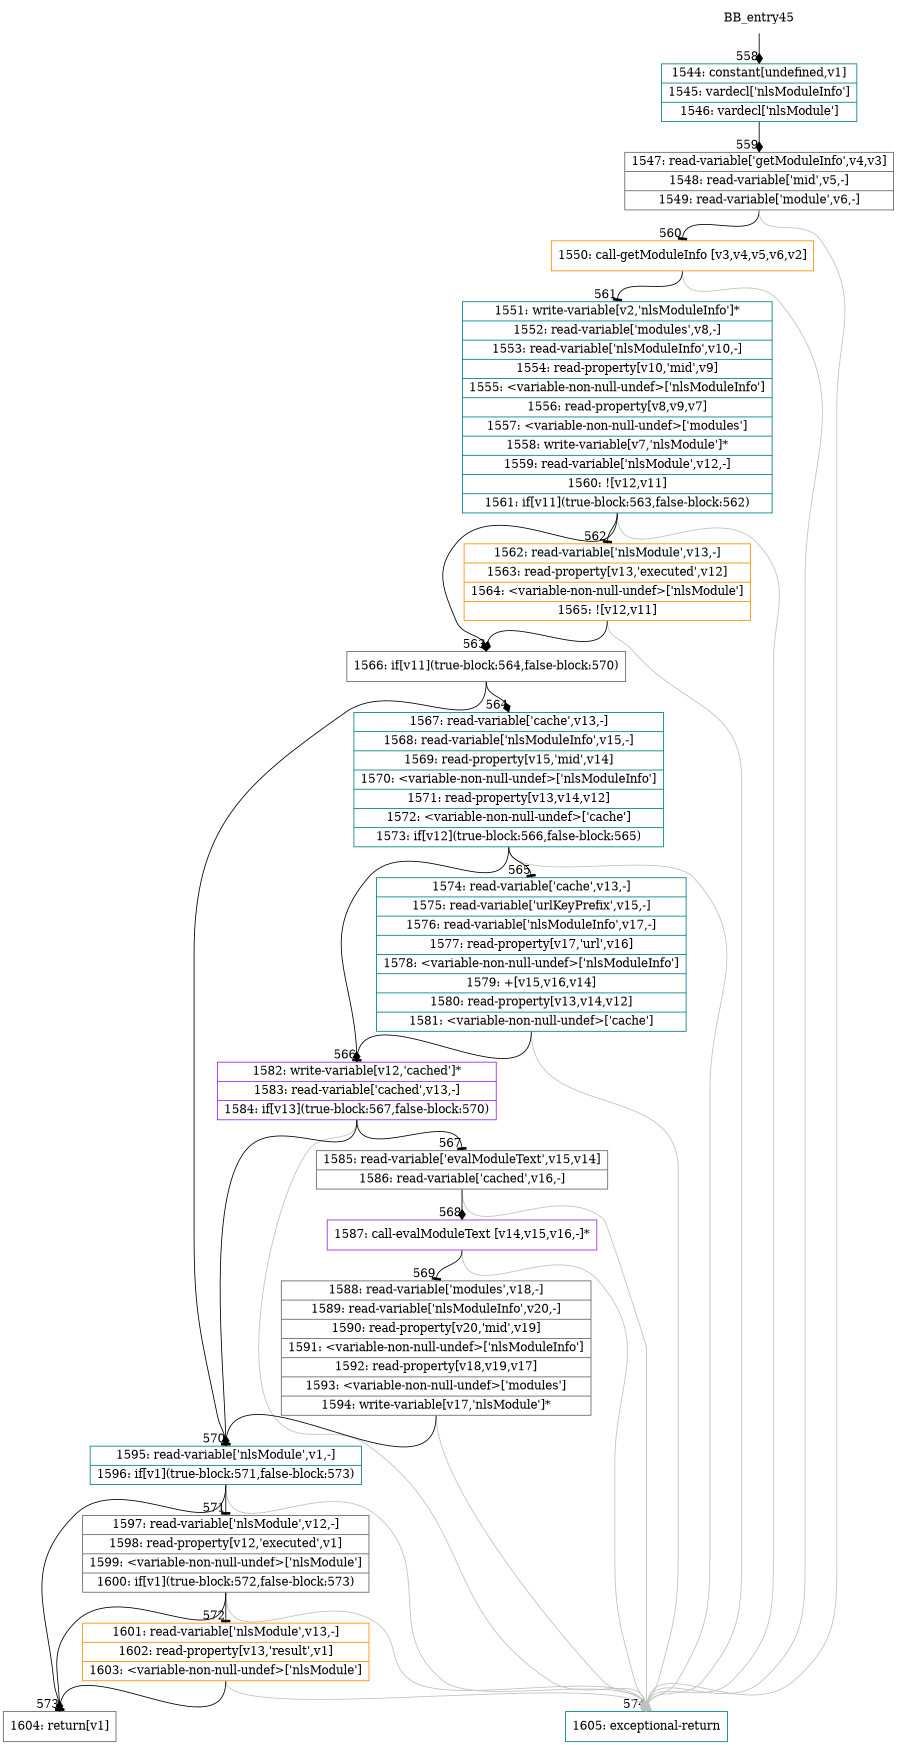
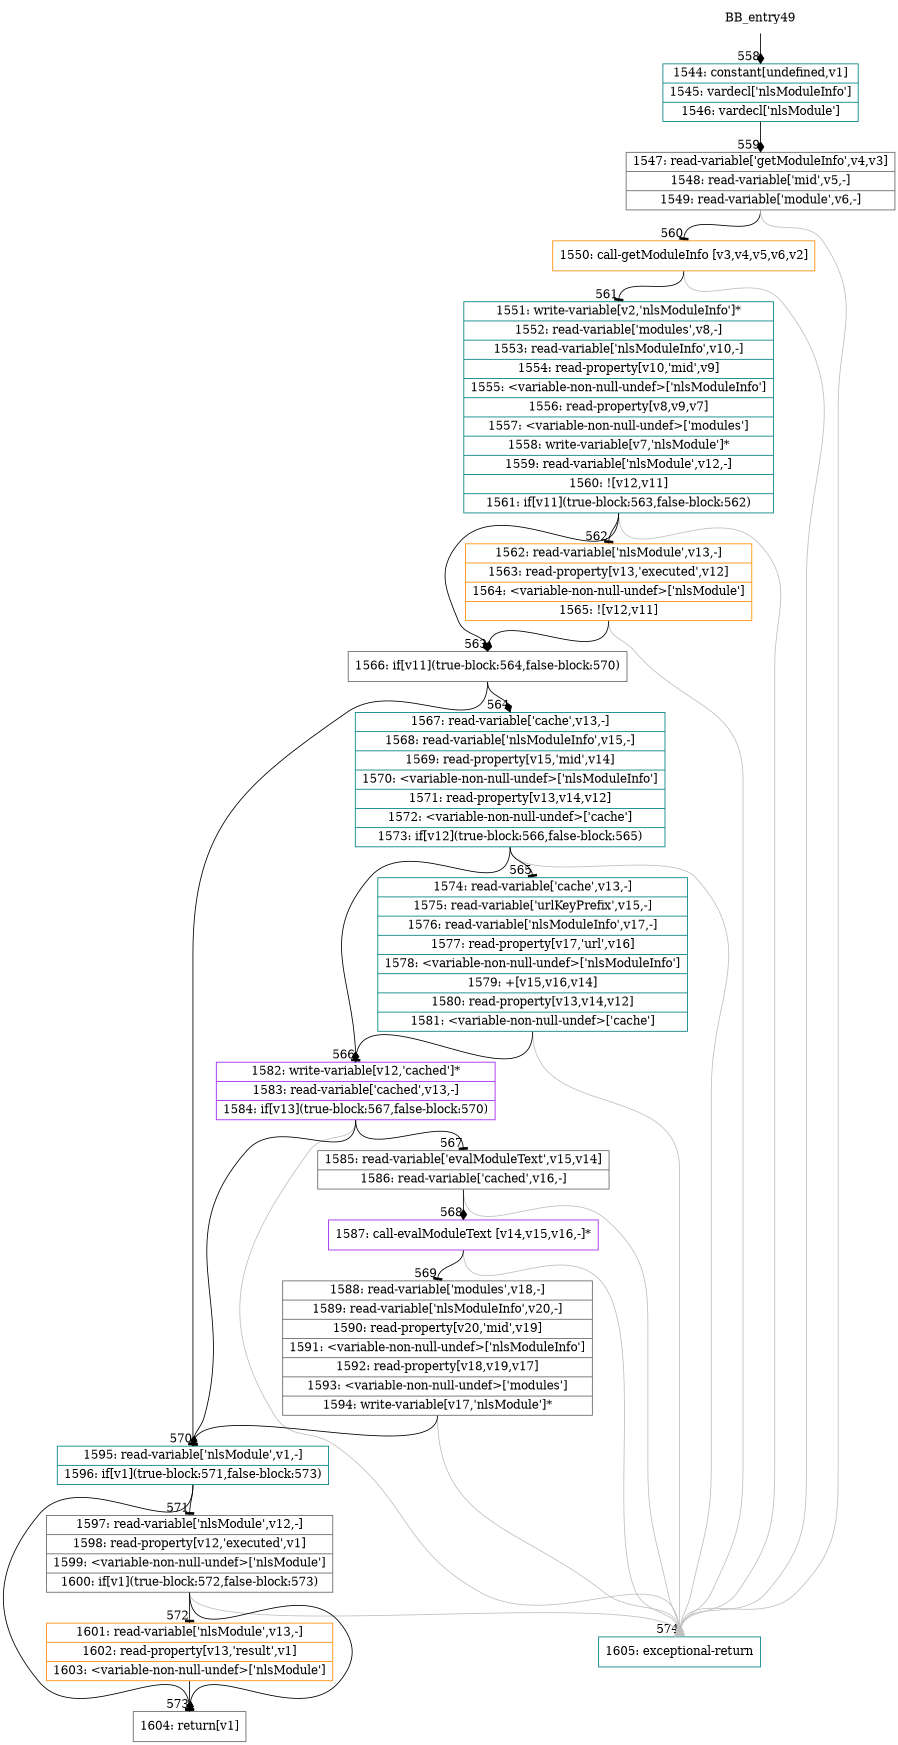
(759, 18) -> (761, 18)
(410, 1614) -> none
(431, 1696) -> none
